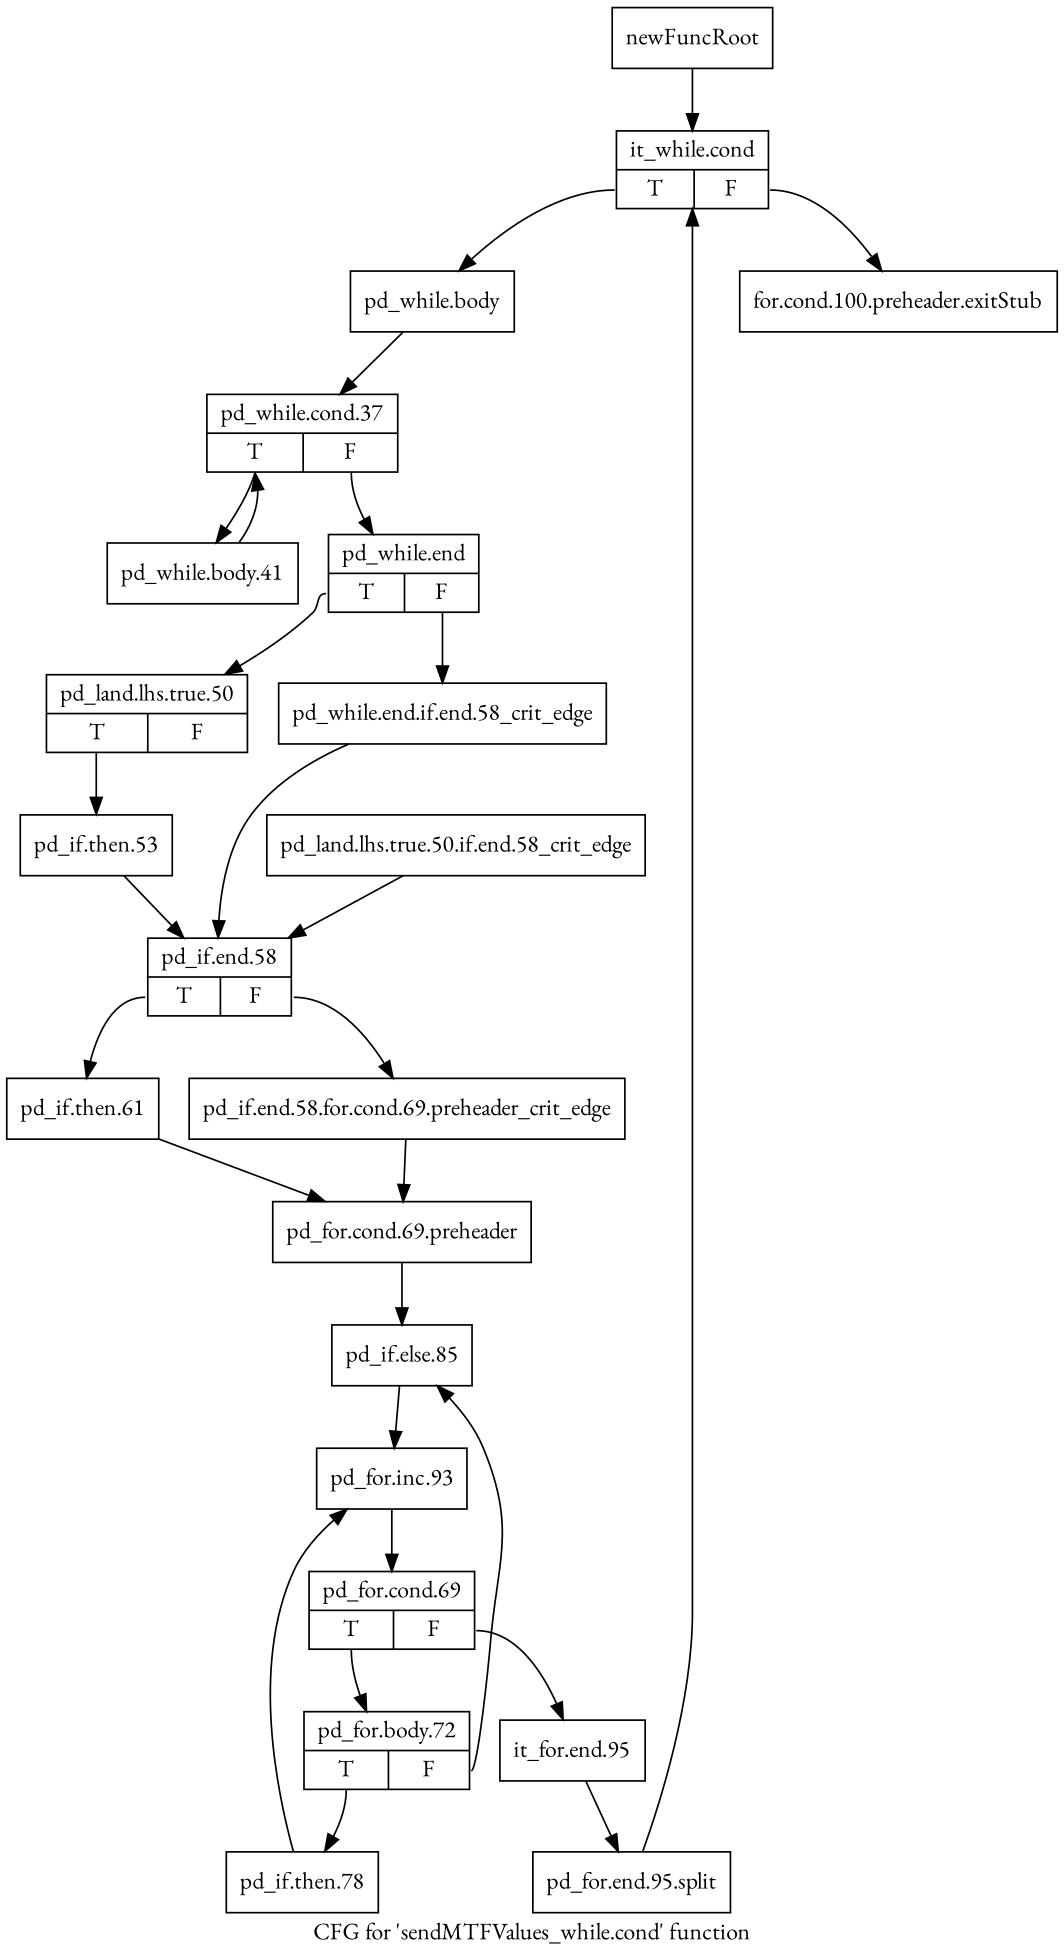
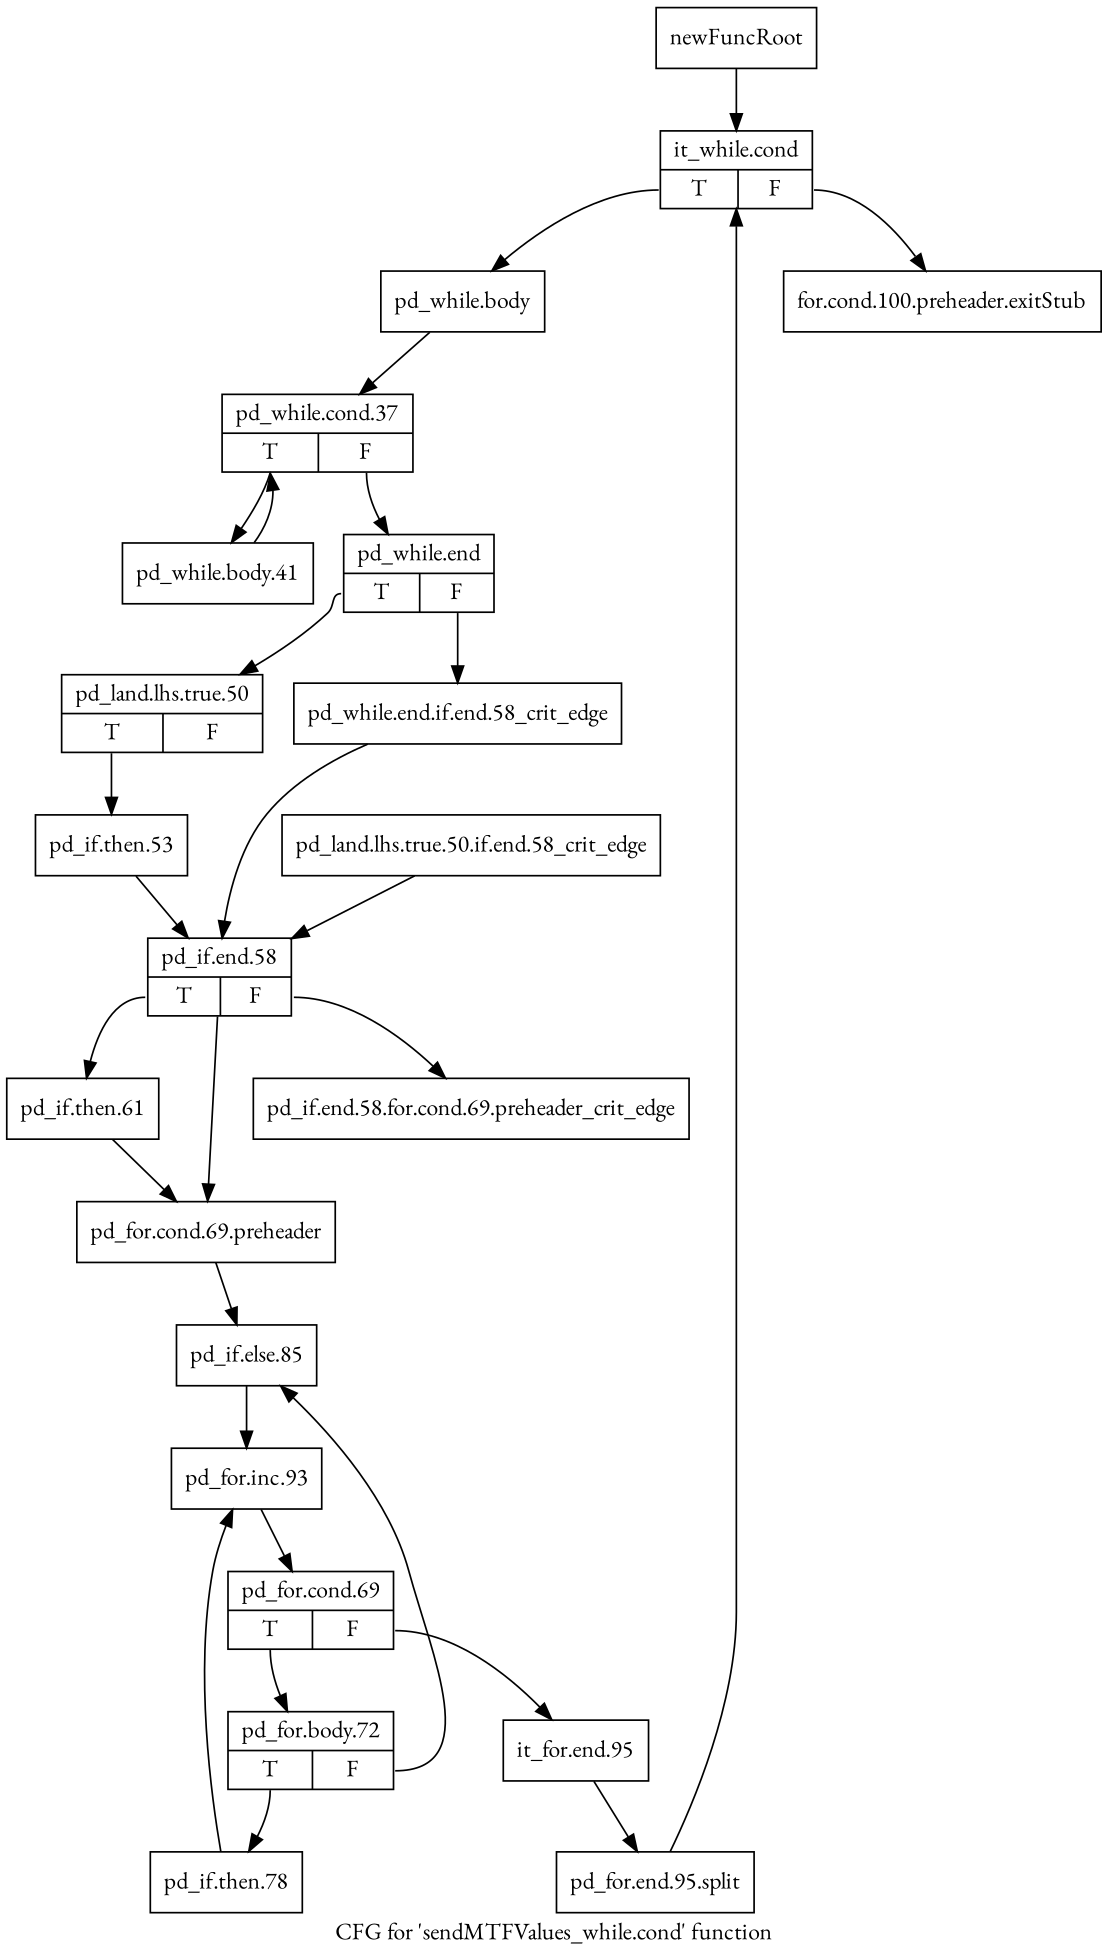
(405, 1162) -> (213, 1100)
